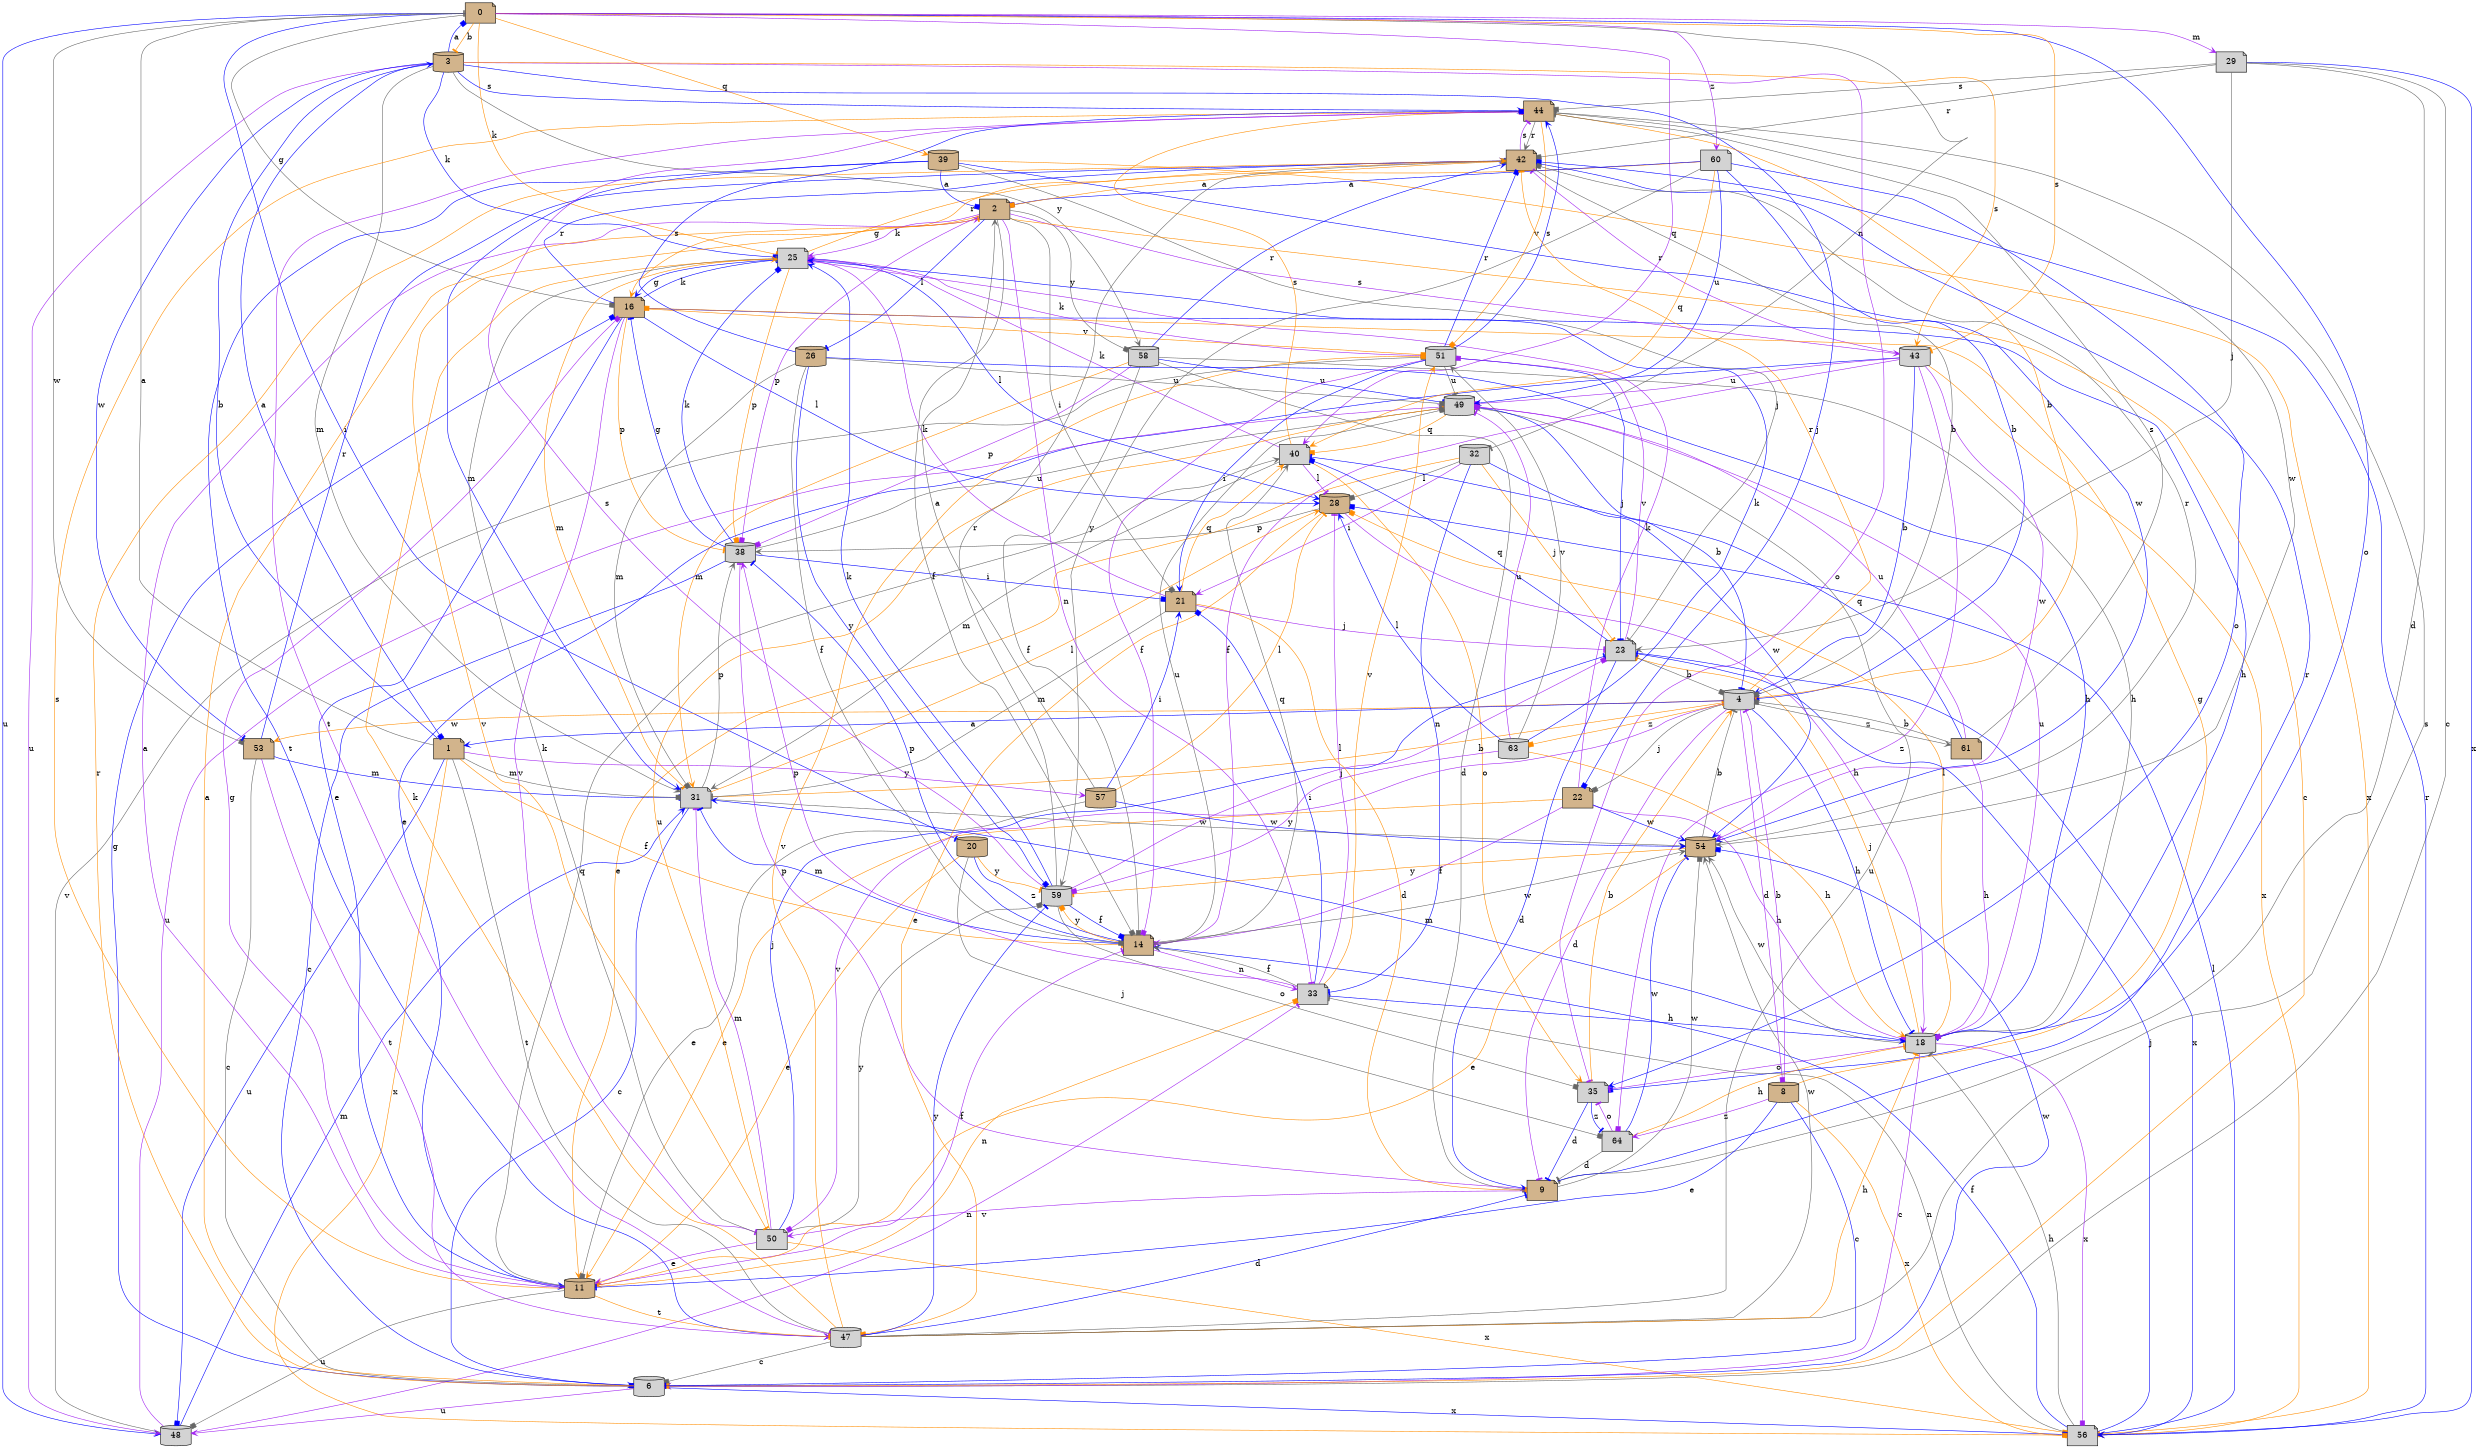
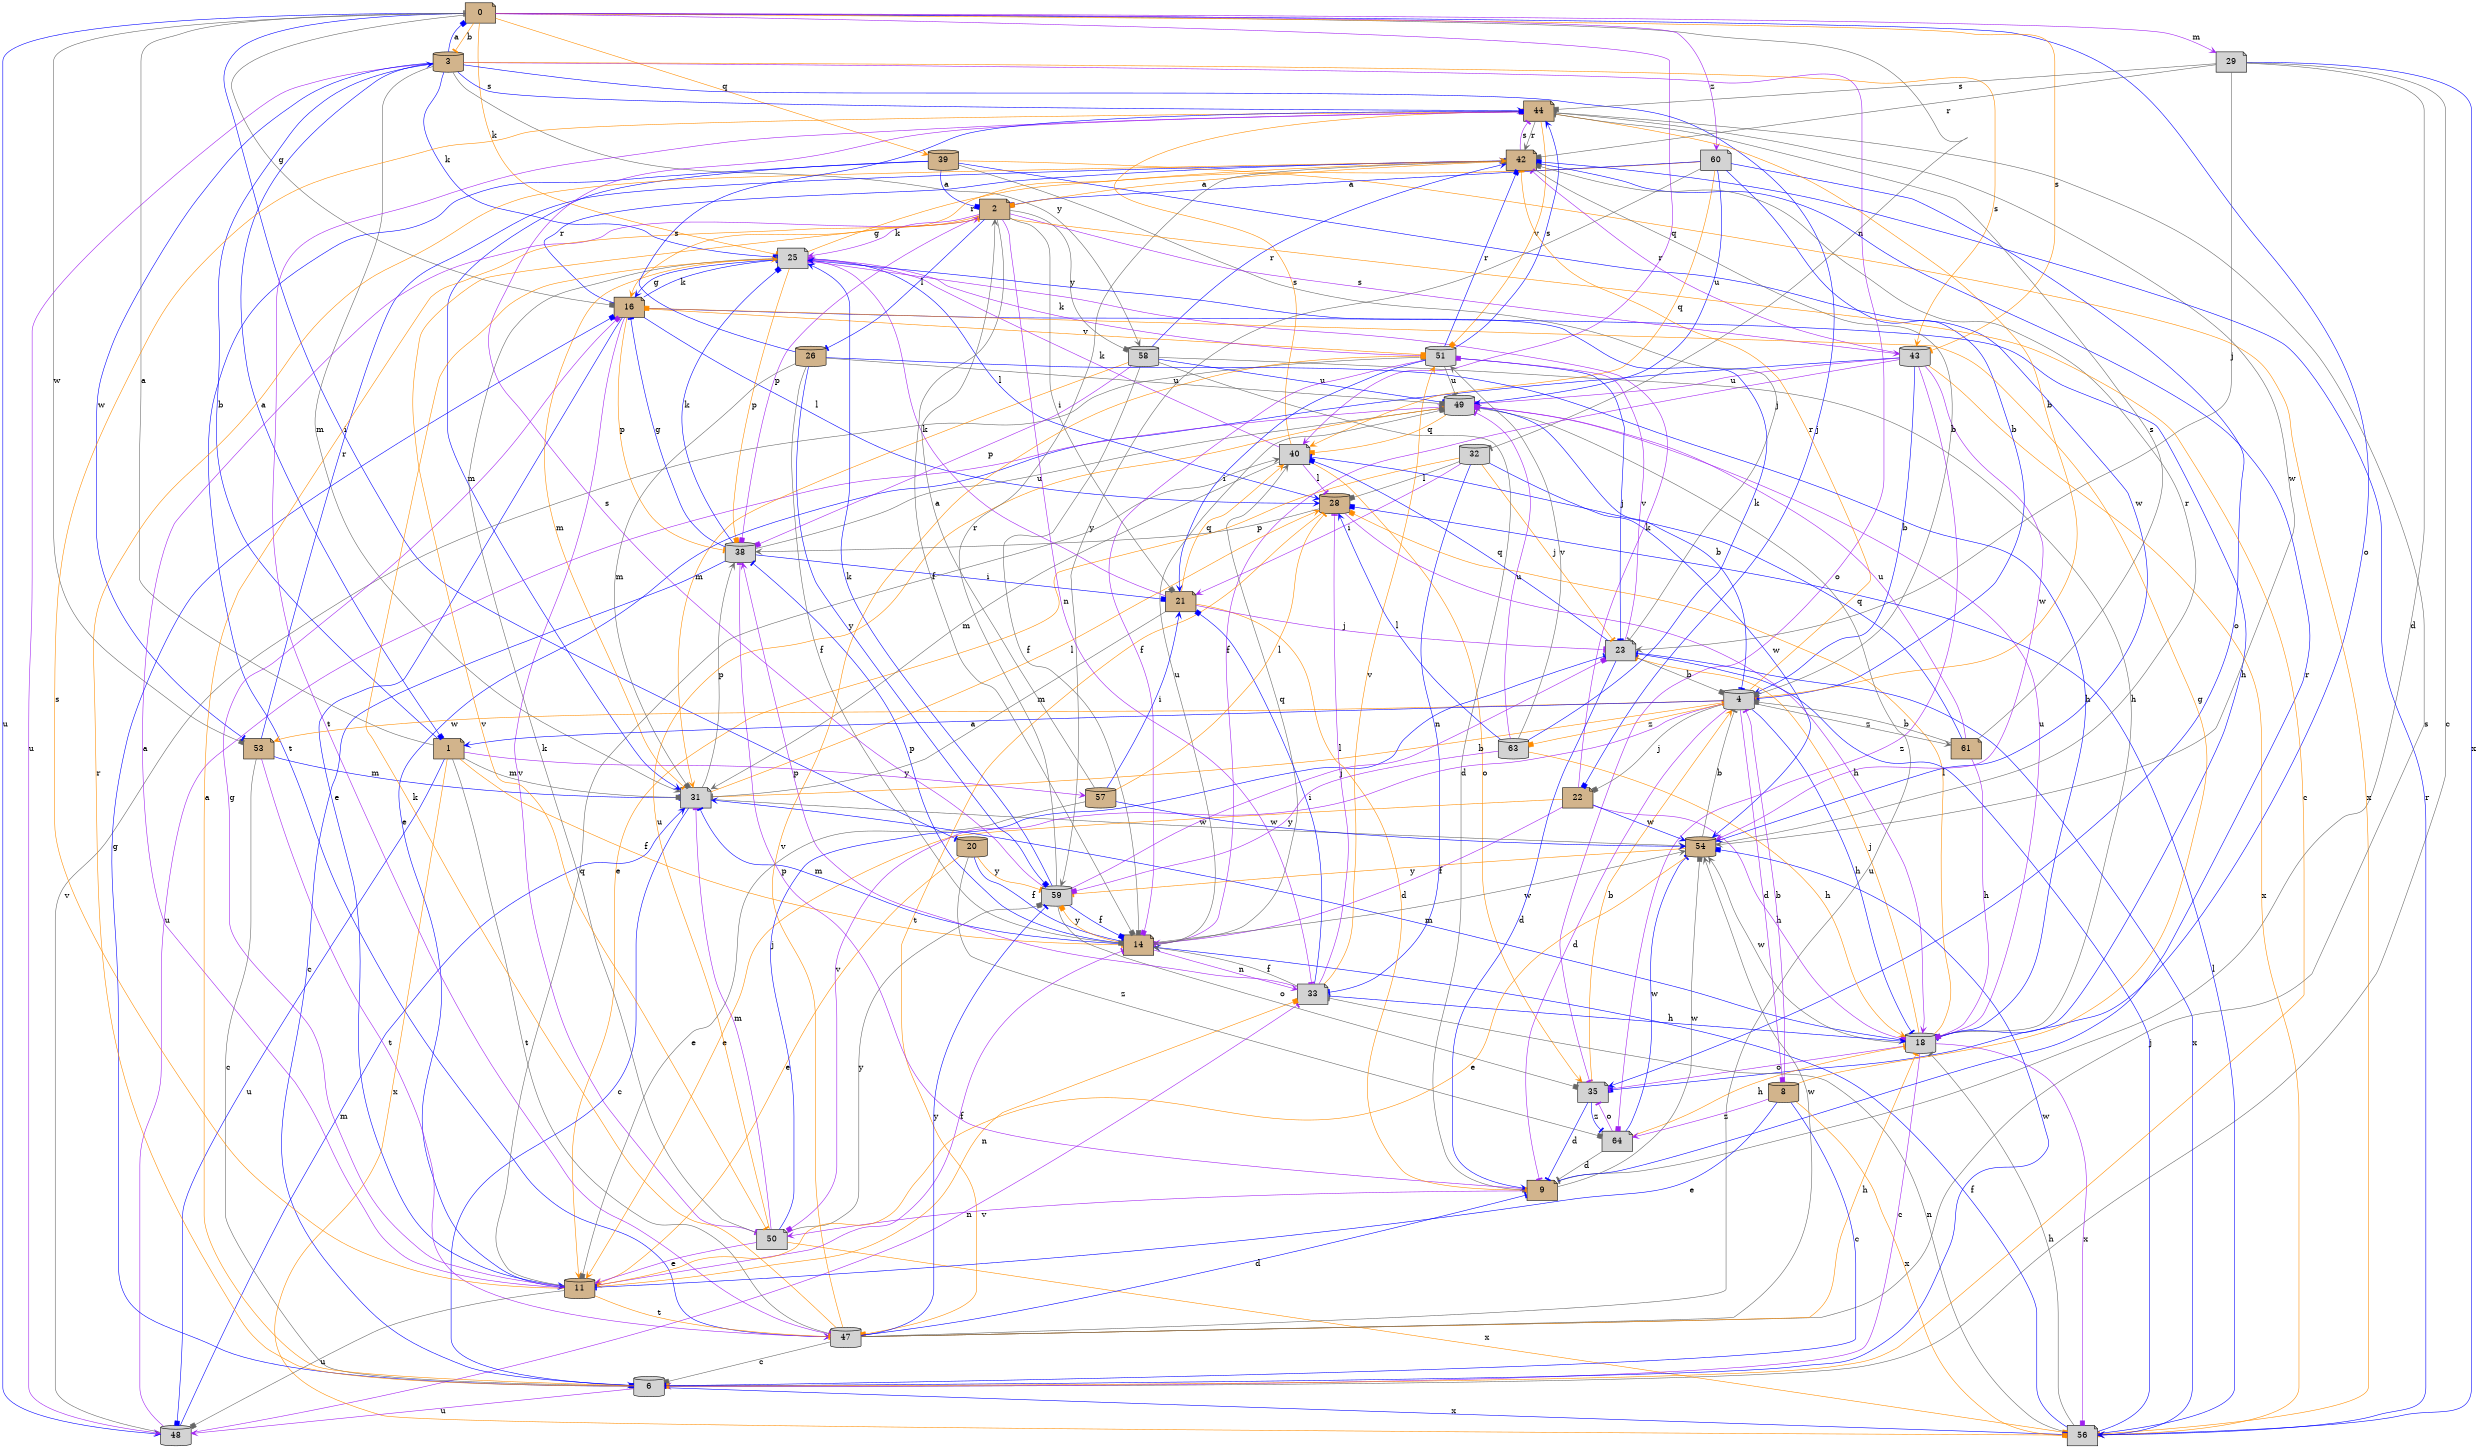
(1034, 896) -> (1034, 896)
(915, 921) -> (915, 921)
(1123, 994) -> (1123, 994)
